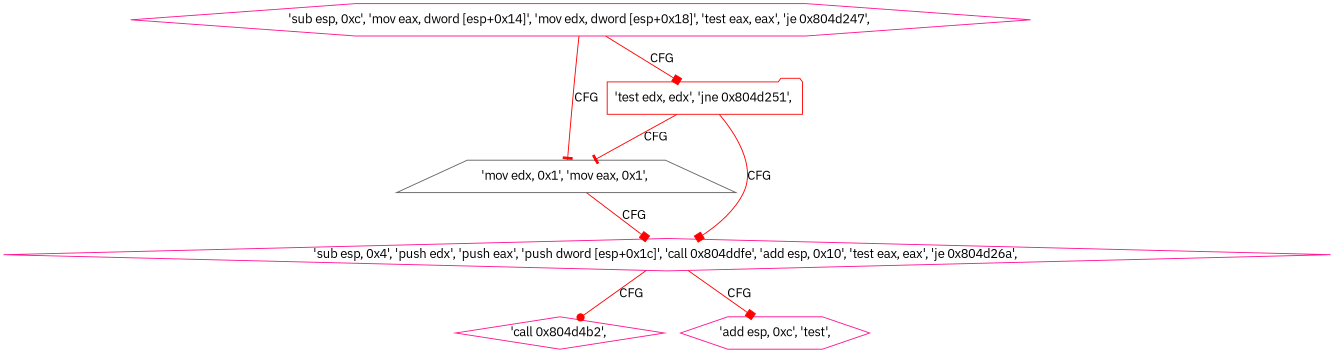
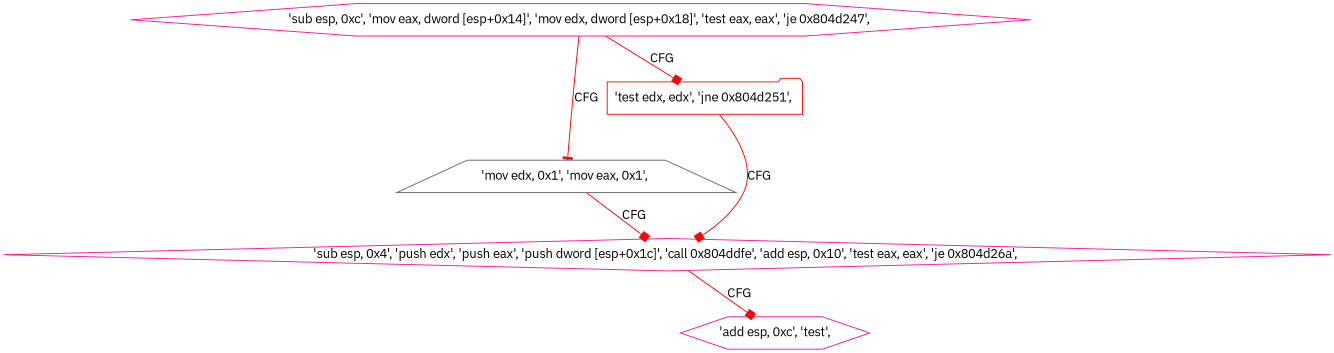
(637, 136) -> none
(560, 333) -> none
